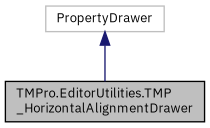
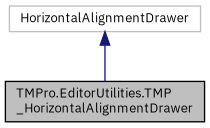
(105, 19) -> (105, 19)
